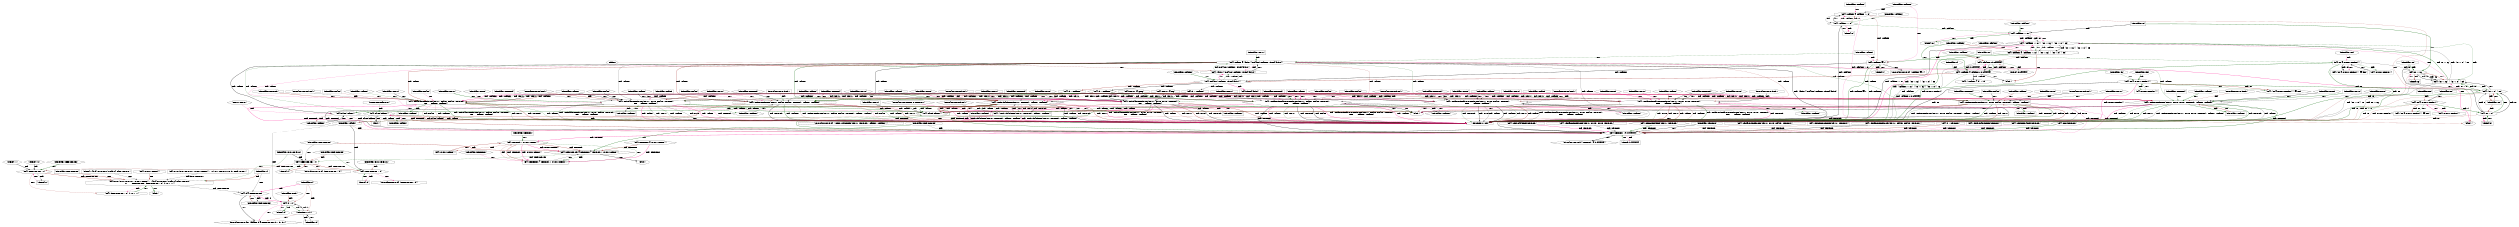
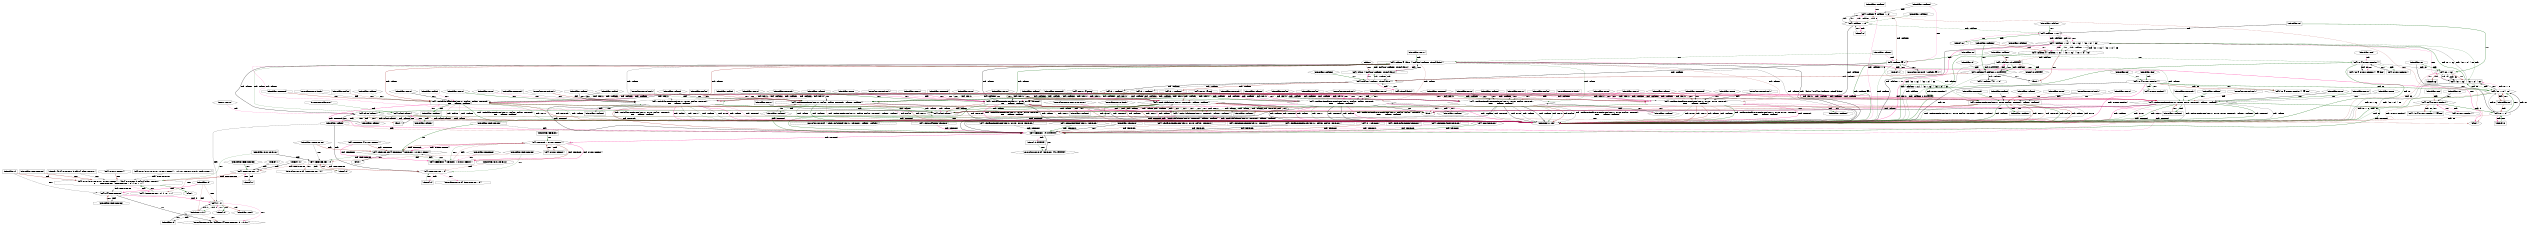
none -> (1391, 87)
(1623, 139) -> (1040, 147)
(289, 198) -> (231, 208)
